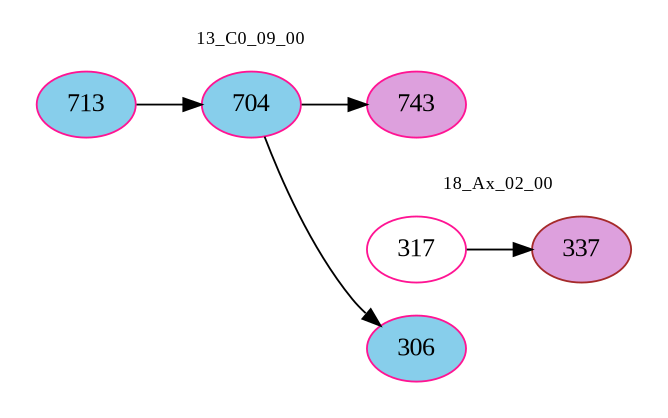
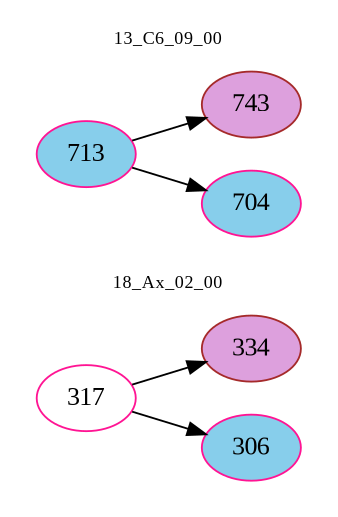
(251, 39) -> (169, 39)
(325, 105) -> (160, 132)
(416, 105) -> (251, 105)
(307, 230) -> (160, 420)
(582, 250) -> (251, 349)
